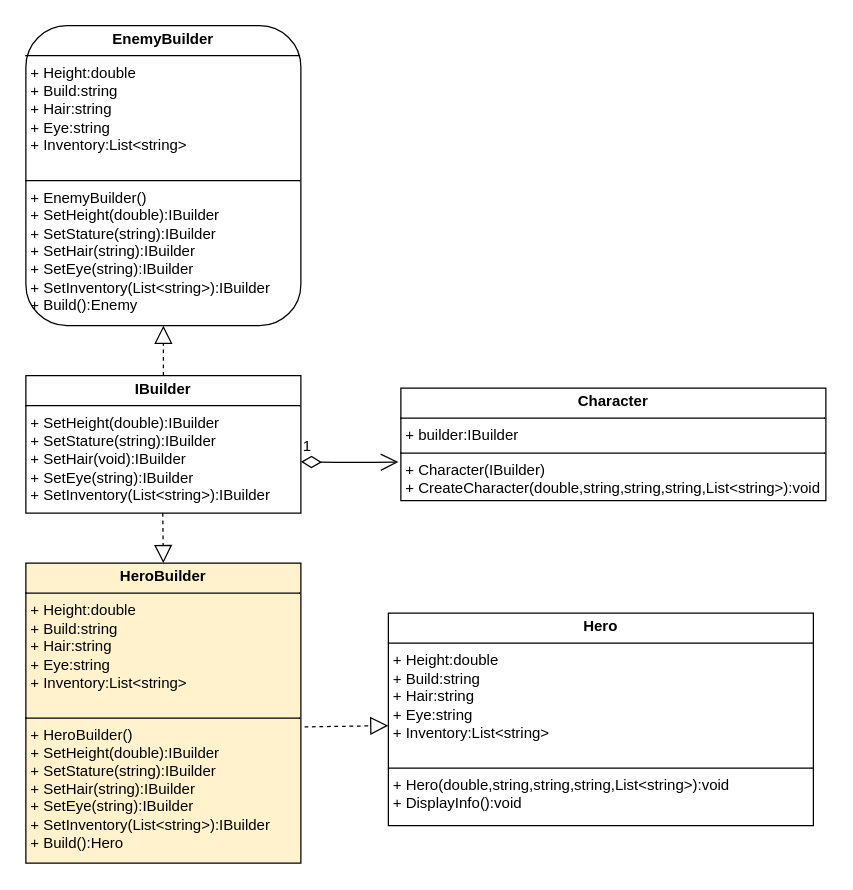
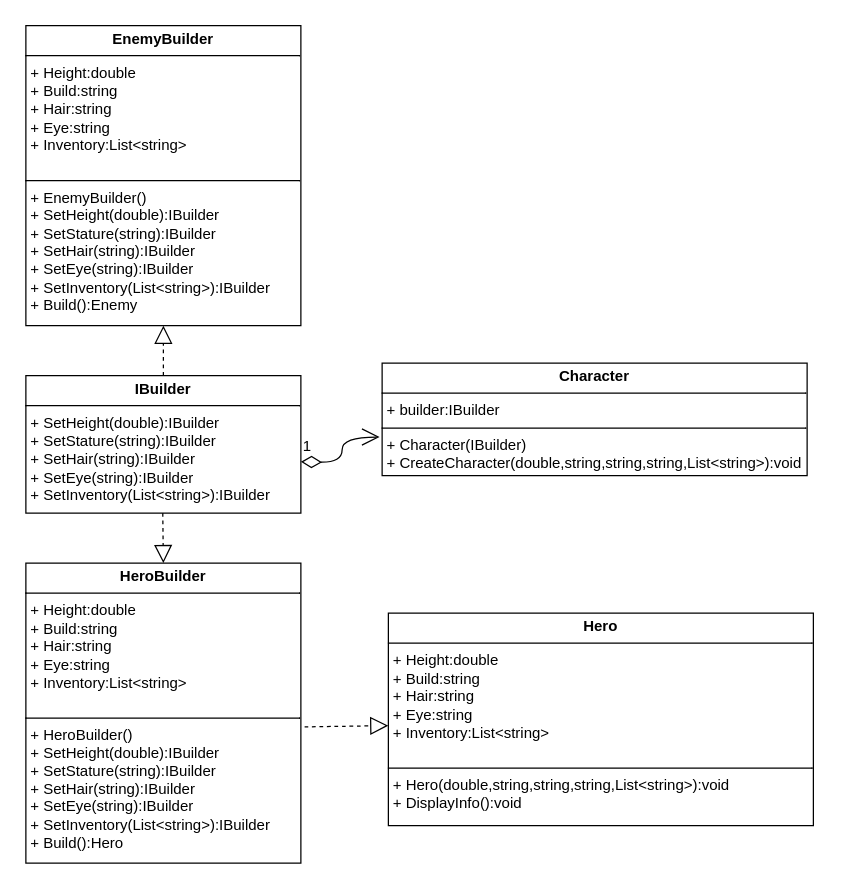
(163, 176) -> (163, 176)
(164, 439) -> (164, 439)
(613, 444) -> (594, 419)
(163, 713) -> (163, 713)
